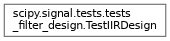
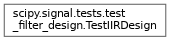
(85, 20) -> (85, 20)
